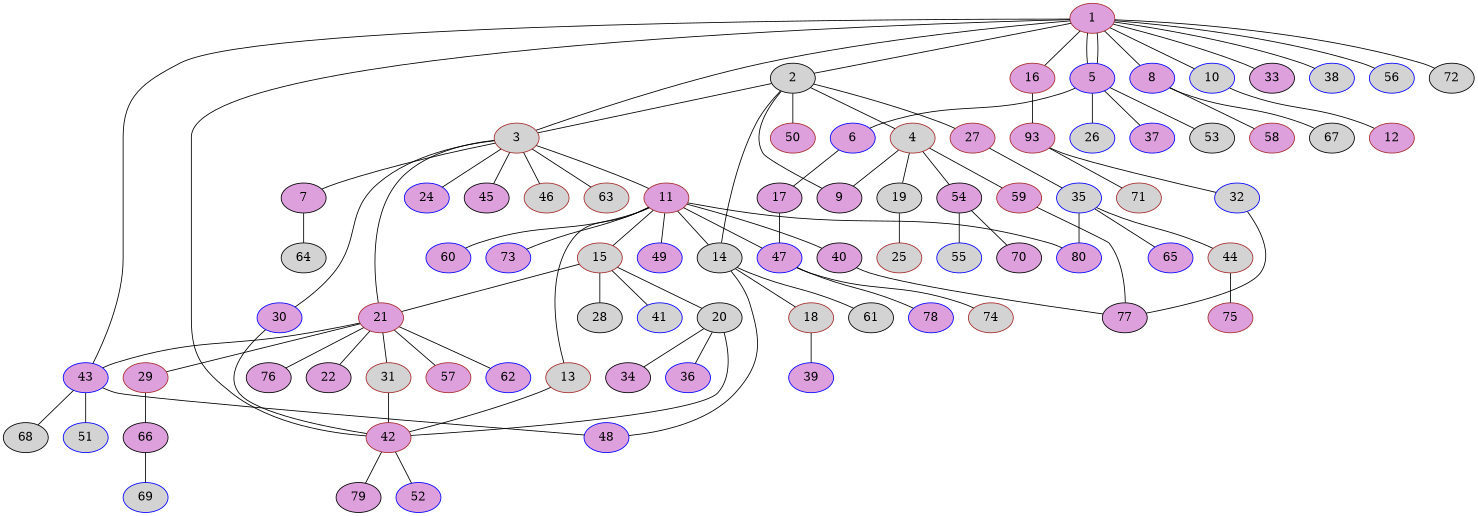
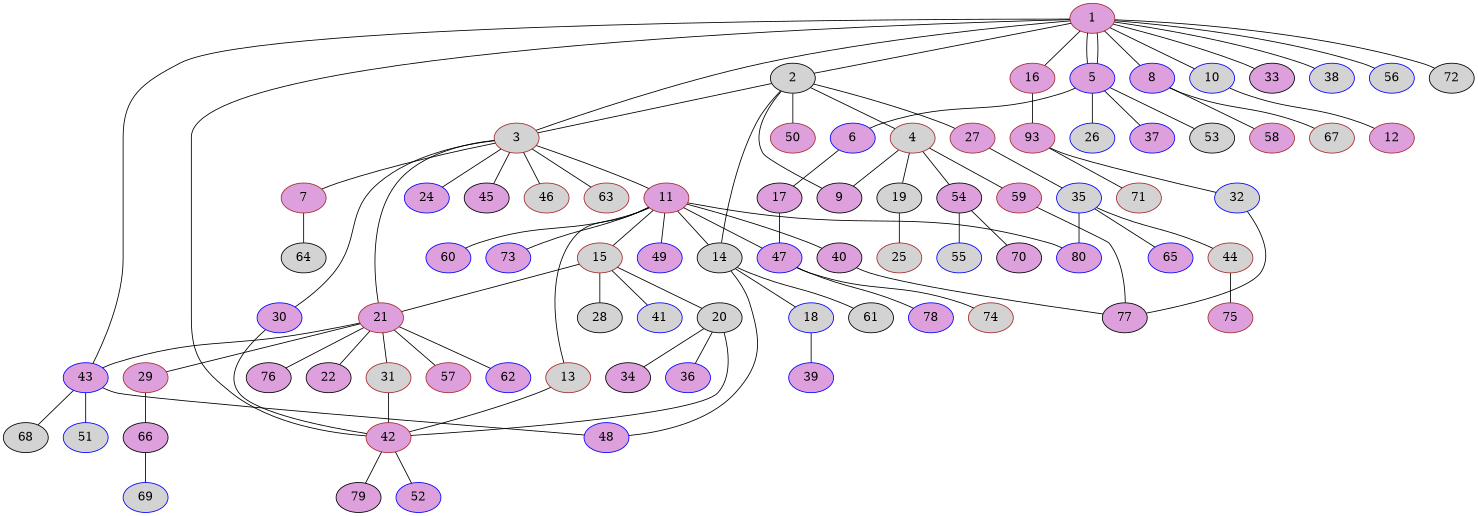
(1332, 138) -> (1332, 138)
(304, 198) -> (304, 198)
(811, 318) -> (811, 318)
